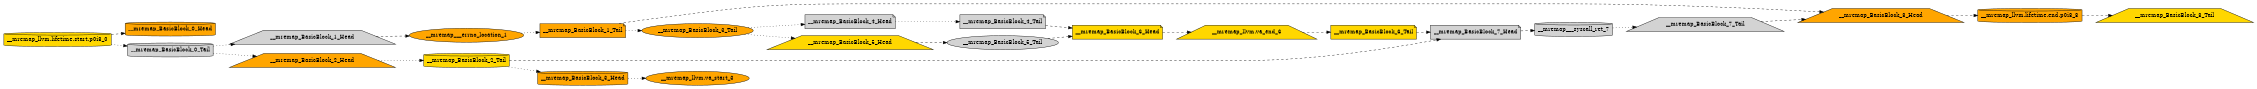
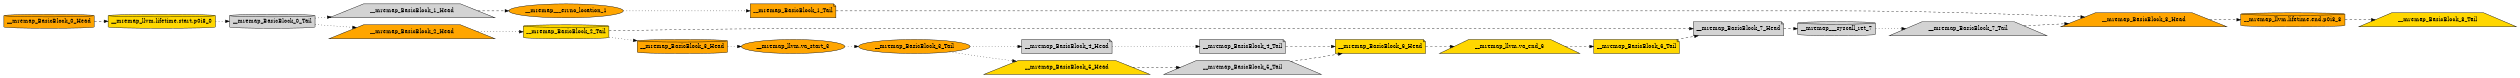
(632, 31) -> (850, 46)
(116, 34) -> (99, 21)
(1003, 43) -> (1243, 67)
